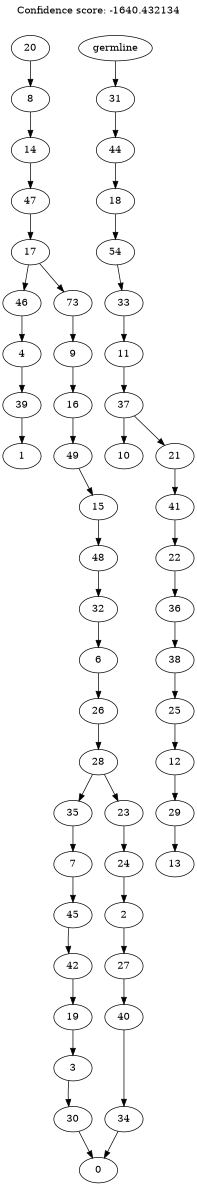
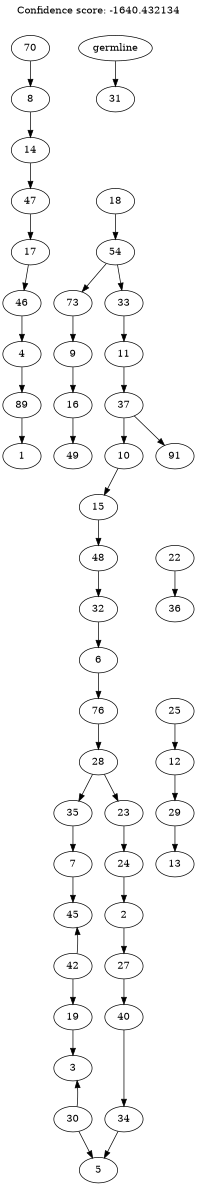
(30, 48) -> (30, 48)
(115, 150) -> none
(49, 275) -> (97, 275)
(22, 405) -> (22, 405)
(175, 456) -> (175, 456)
(84, 478) -> (113, 478)
(175, 507) -> none
(175, 660) -> none
(98, 711) -> (98, 711)
(68, 937) -> (78, 944)
(68, 1090) -> (78, 1097)
(98, 1170) -> (98, 1170)
